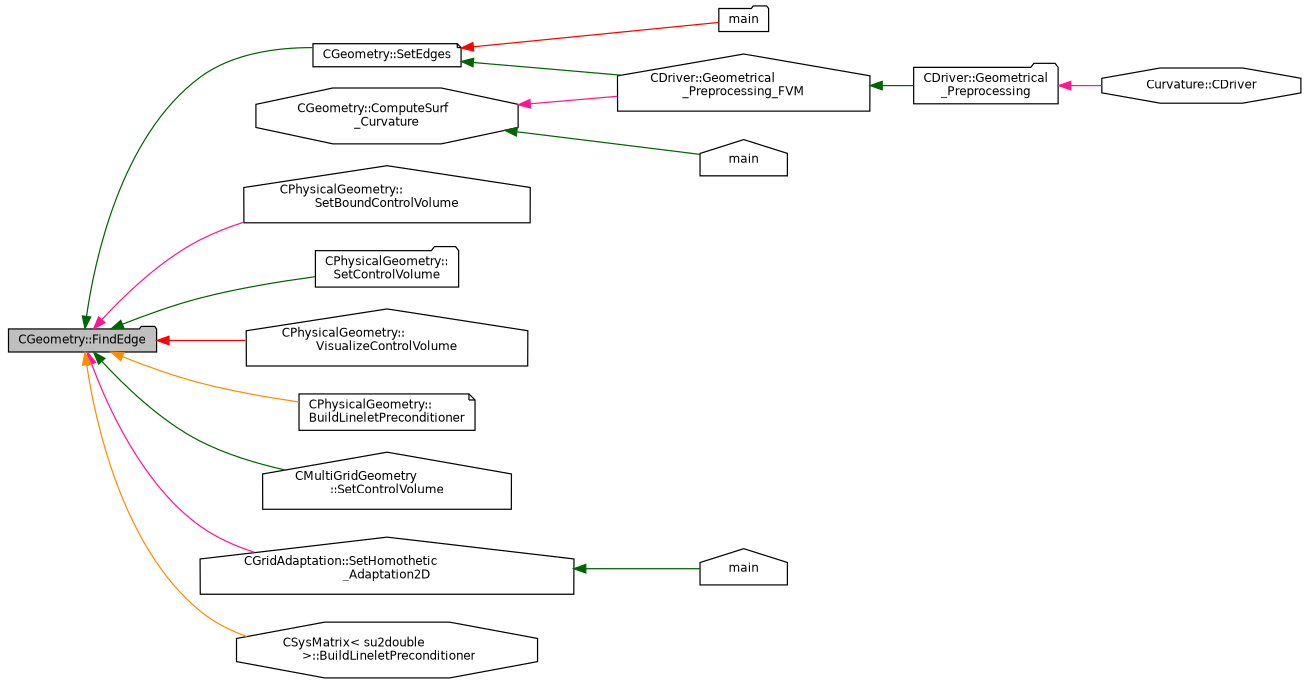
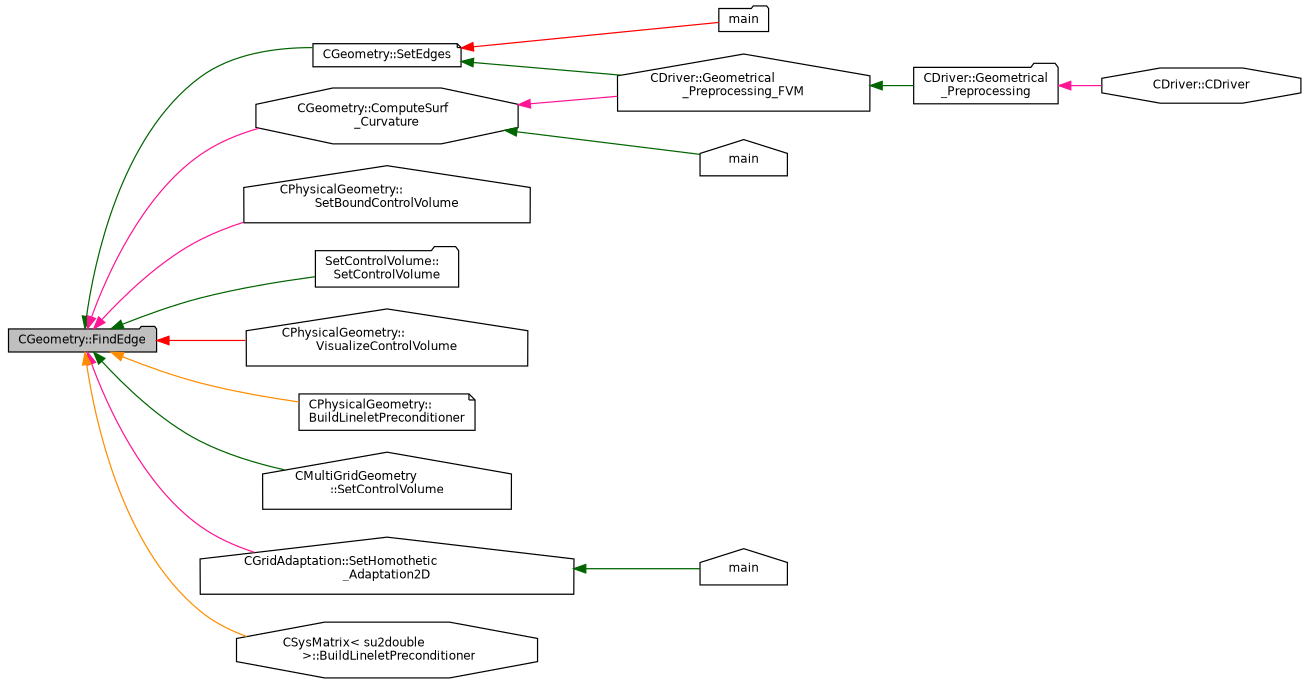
(1201, 86) -> (1201, 86)
none -> (153, 201)
(387, 269) -> (387, 269)
